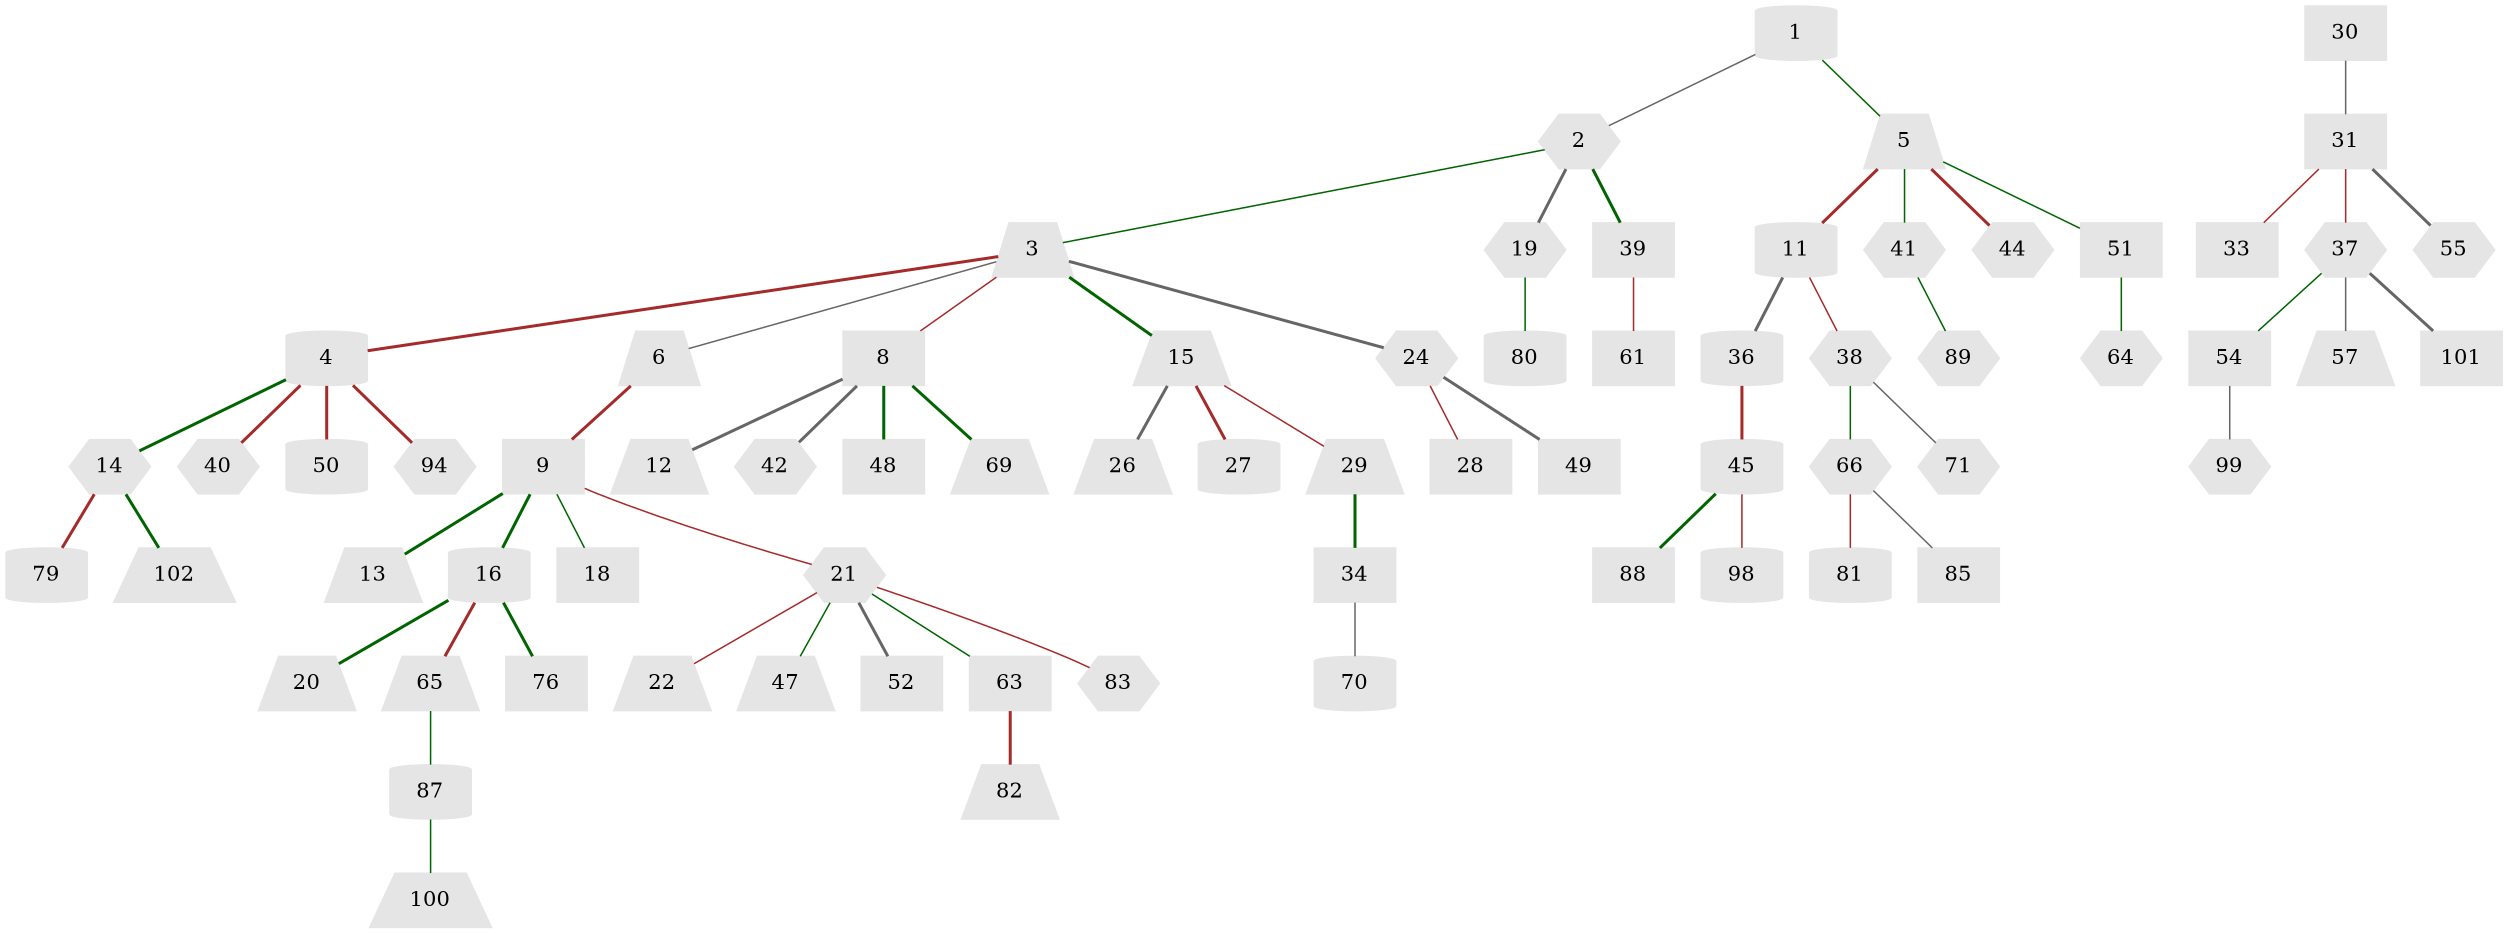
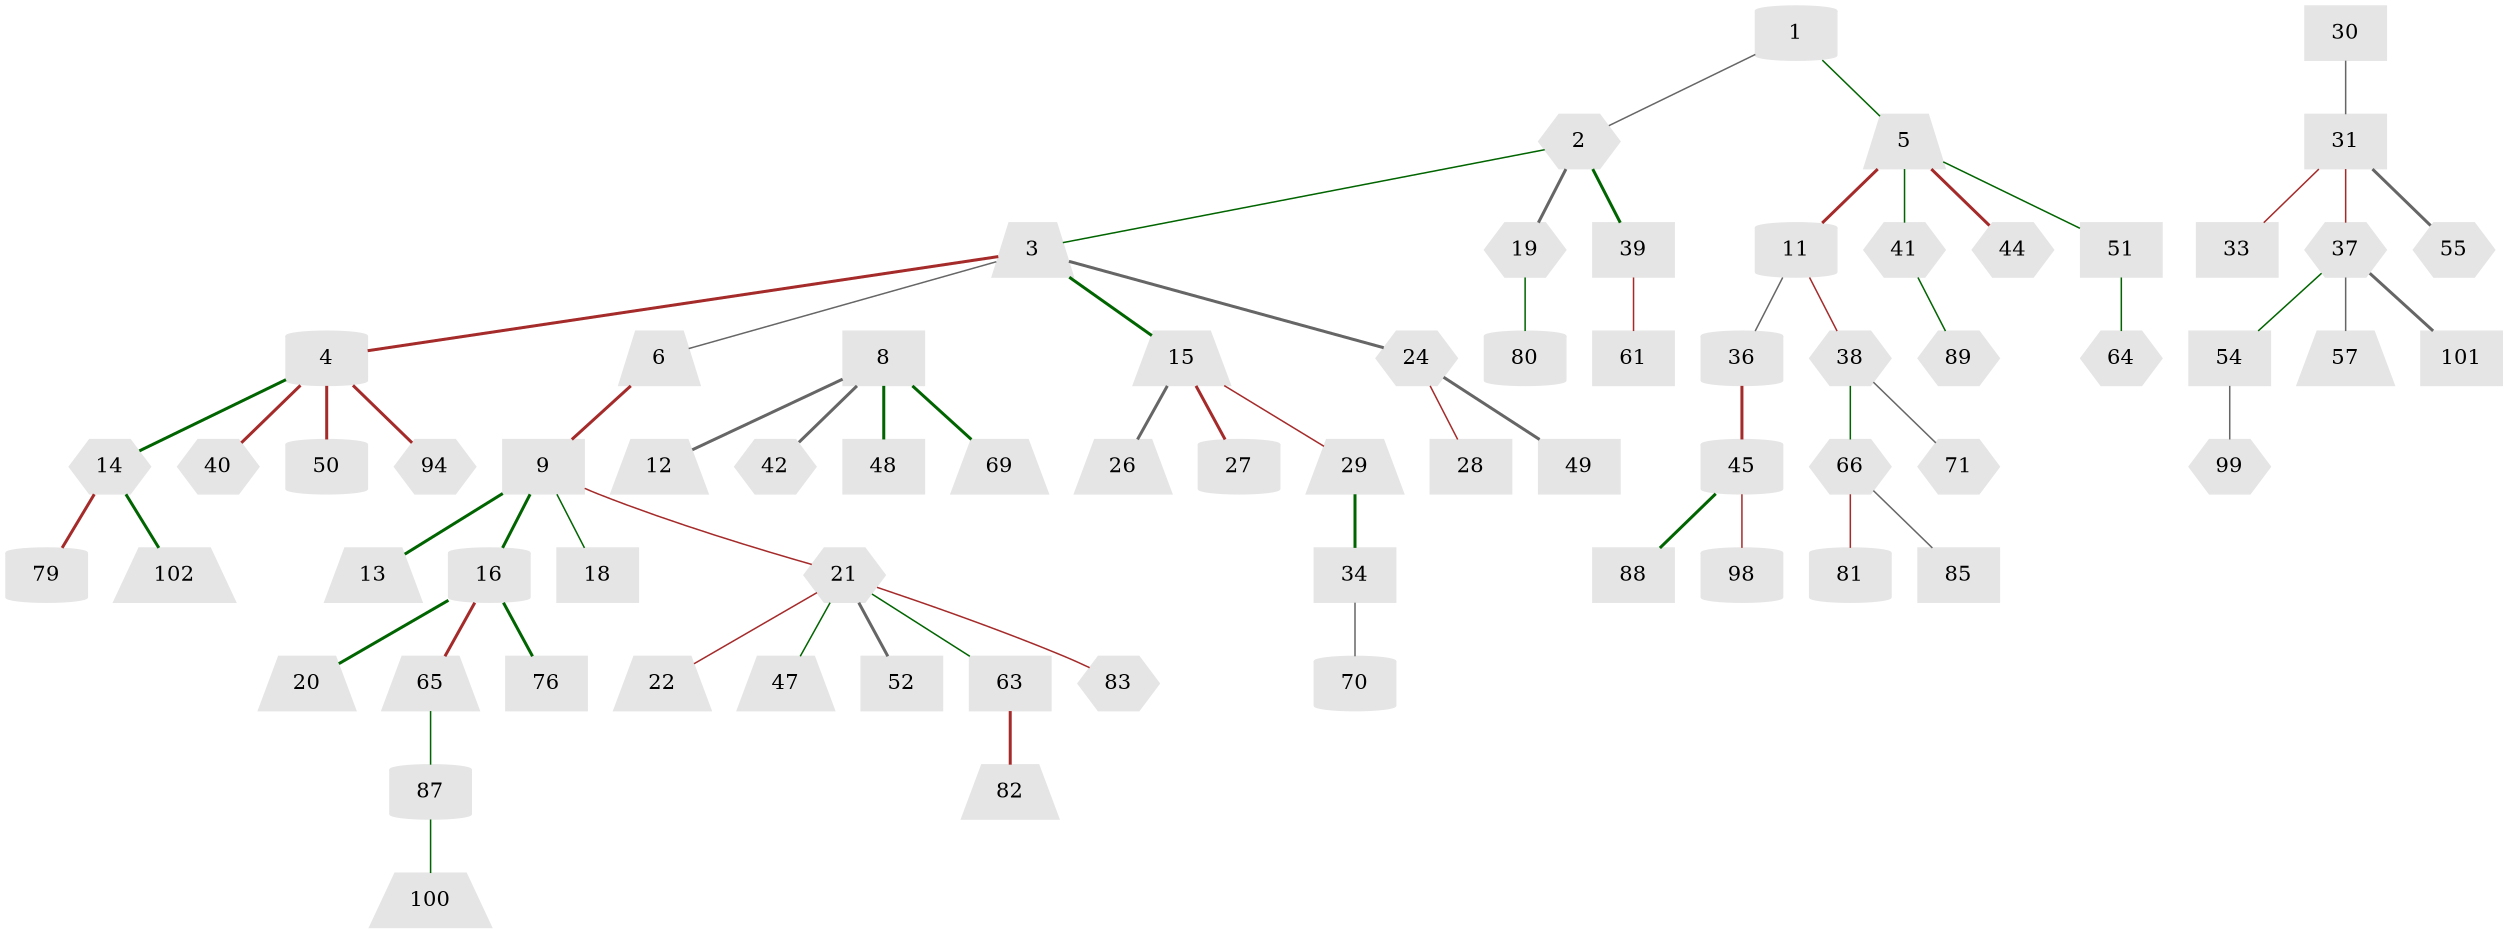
(958, 304) -> none
(1769, 304) -> (1769, 304)
